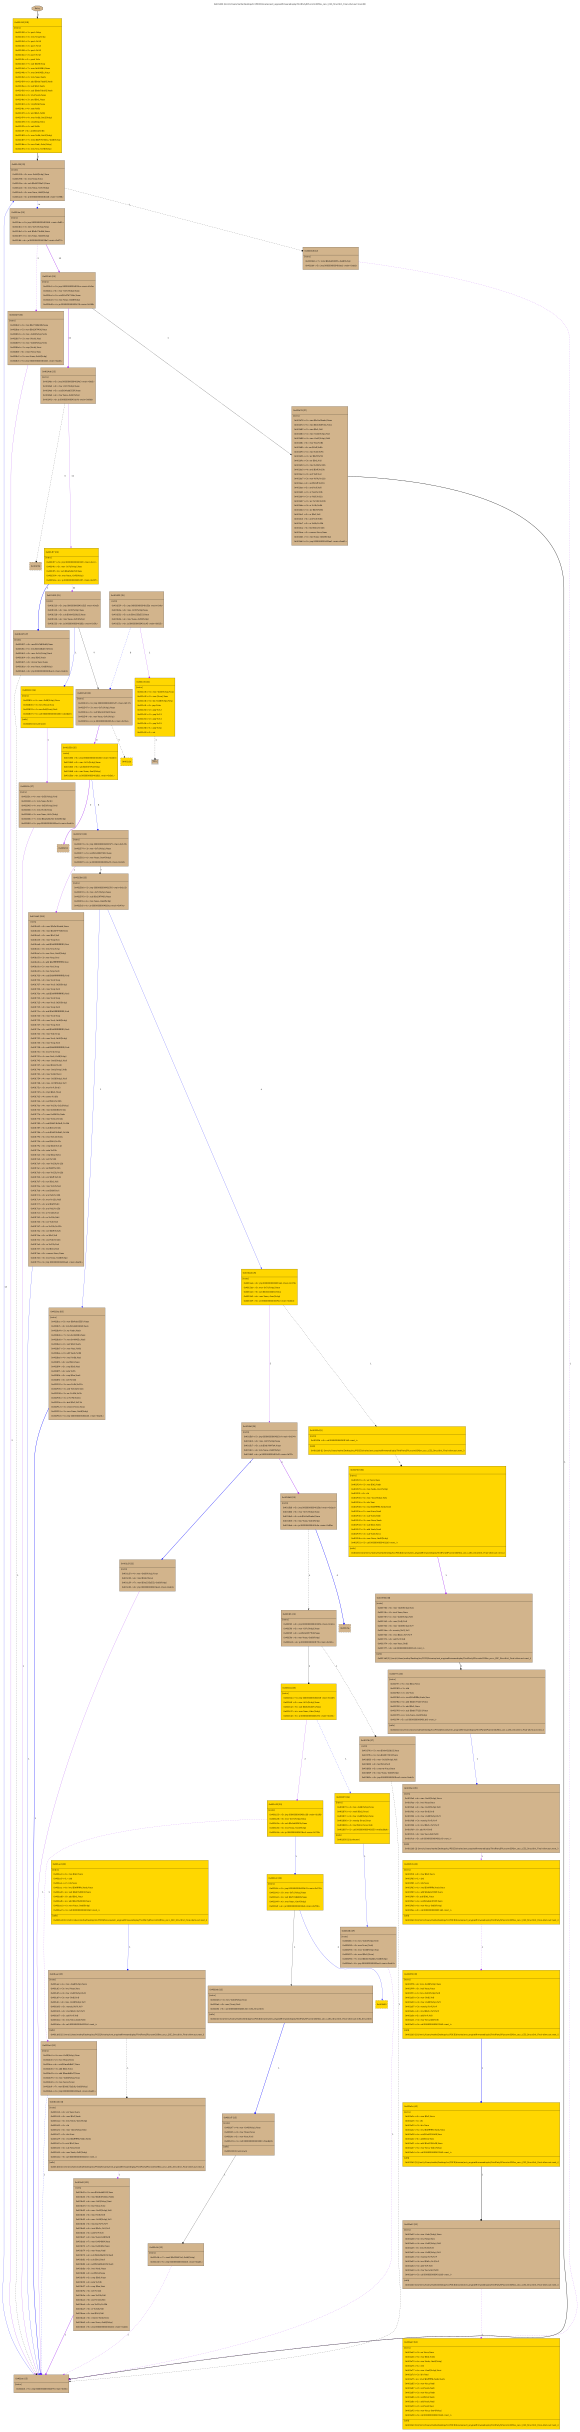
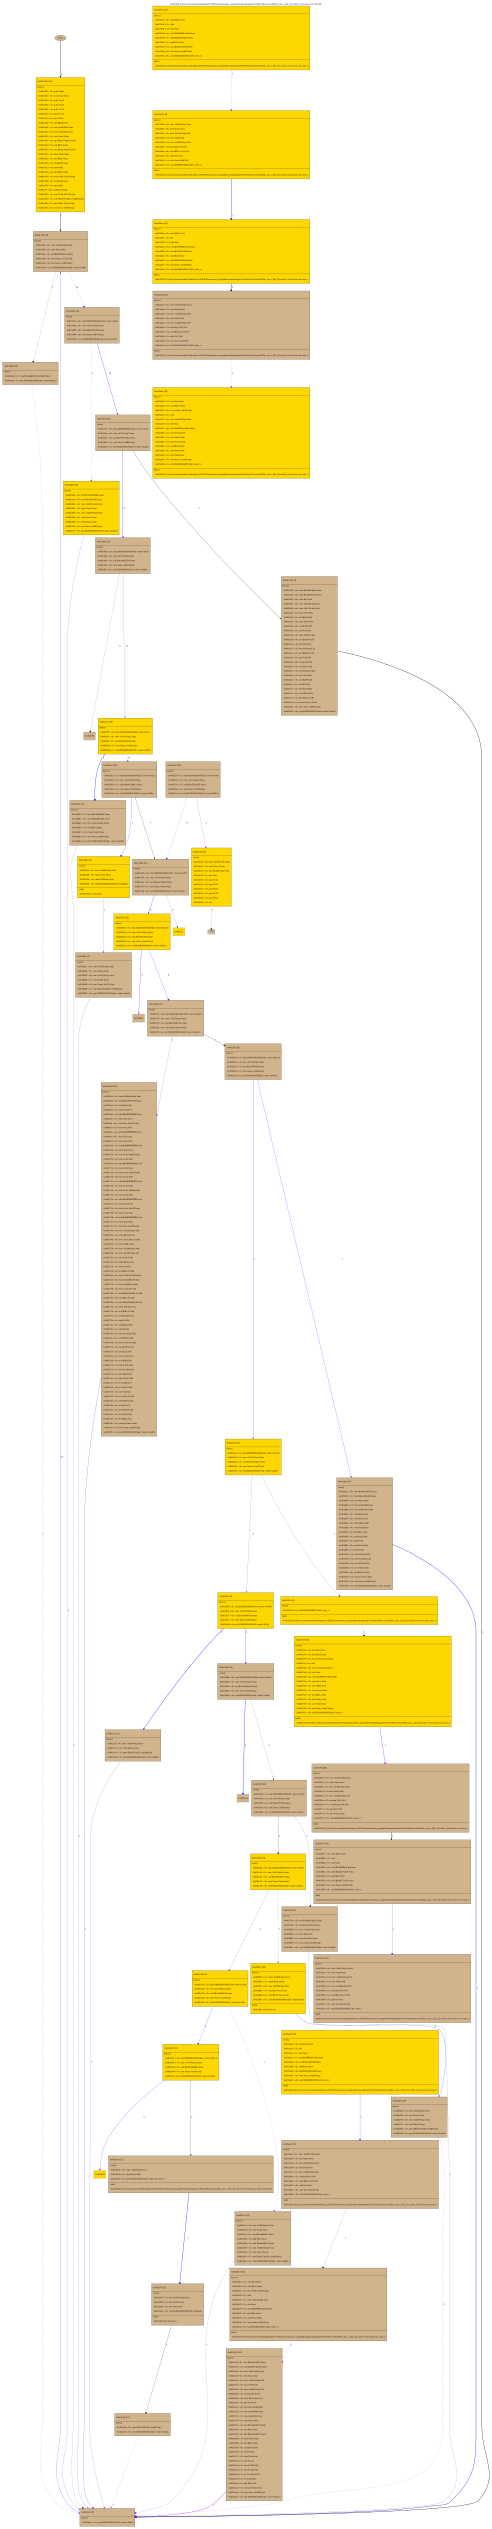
(36, 338) -> (91, 508)
(269, 1441) -> (246, 1611)
(481, 1856) -> none
